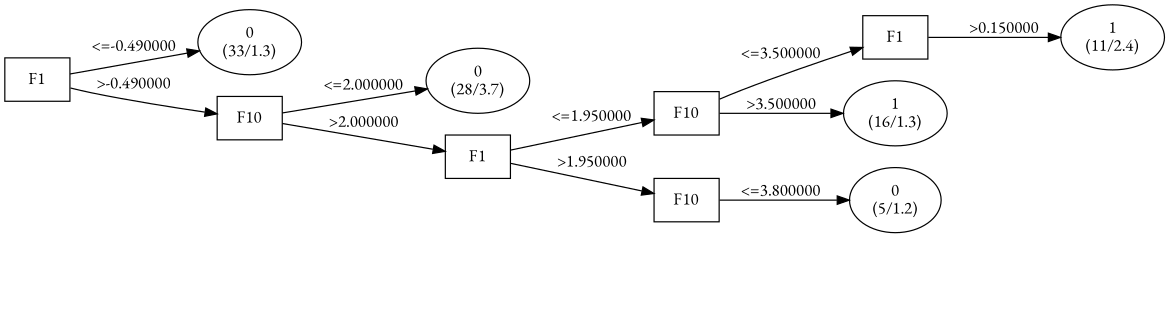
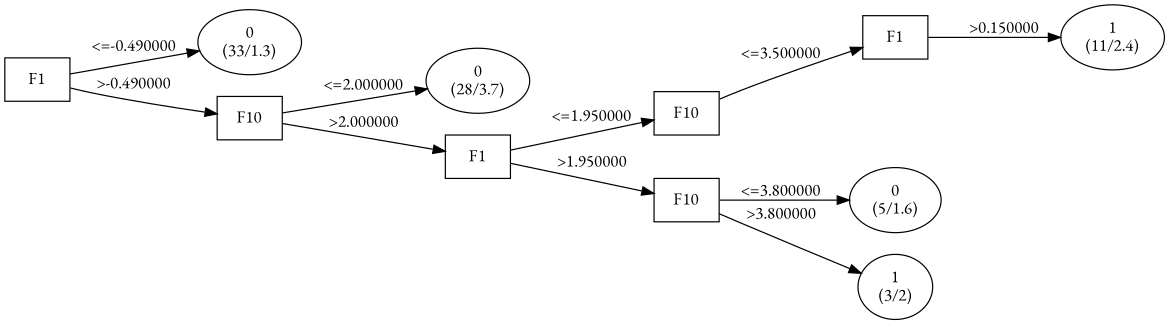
(895, 113) -> none
(895, 200) -> (895, 200)
none -> (895, 287)
